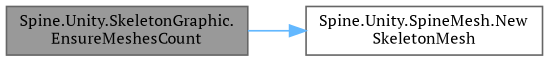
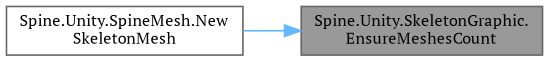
(269, 31) -> (264, 31)
